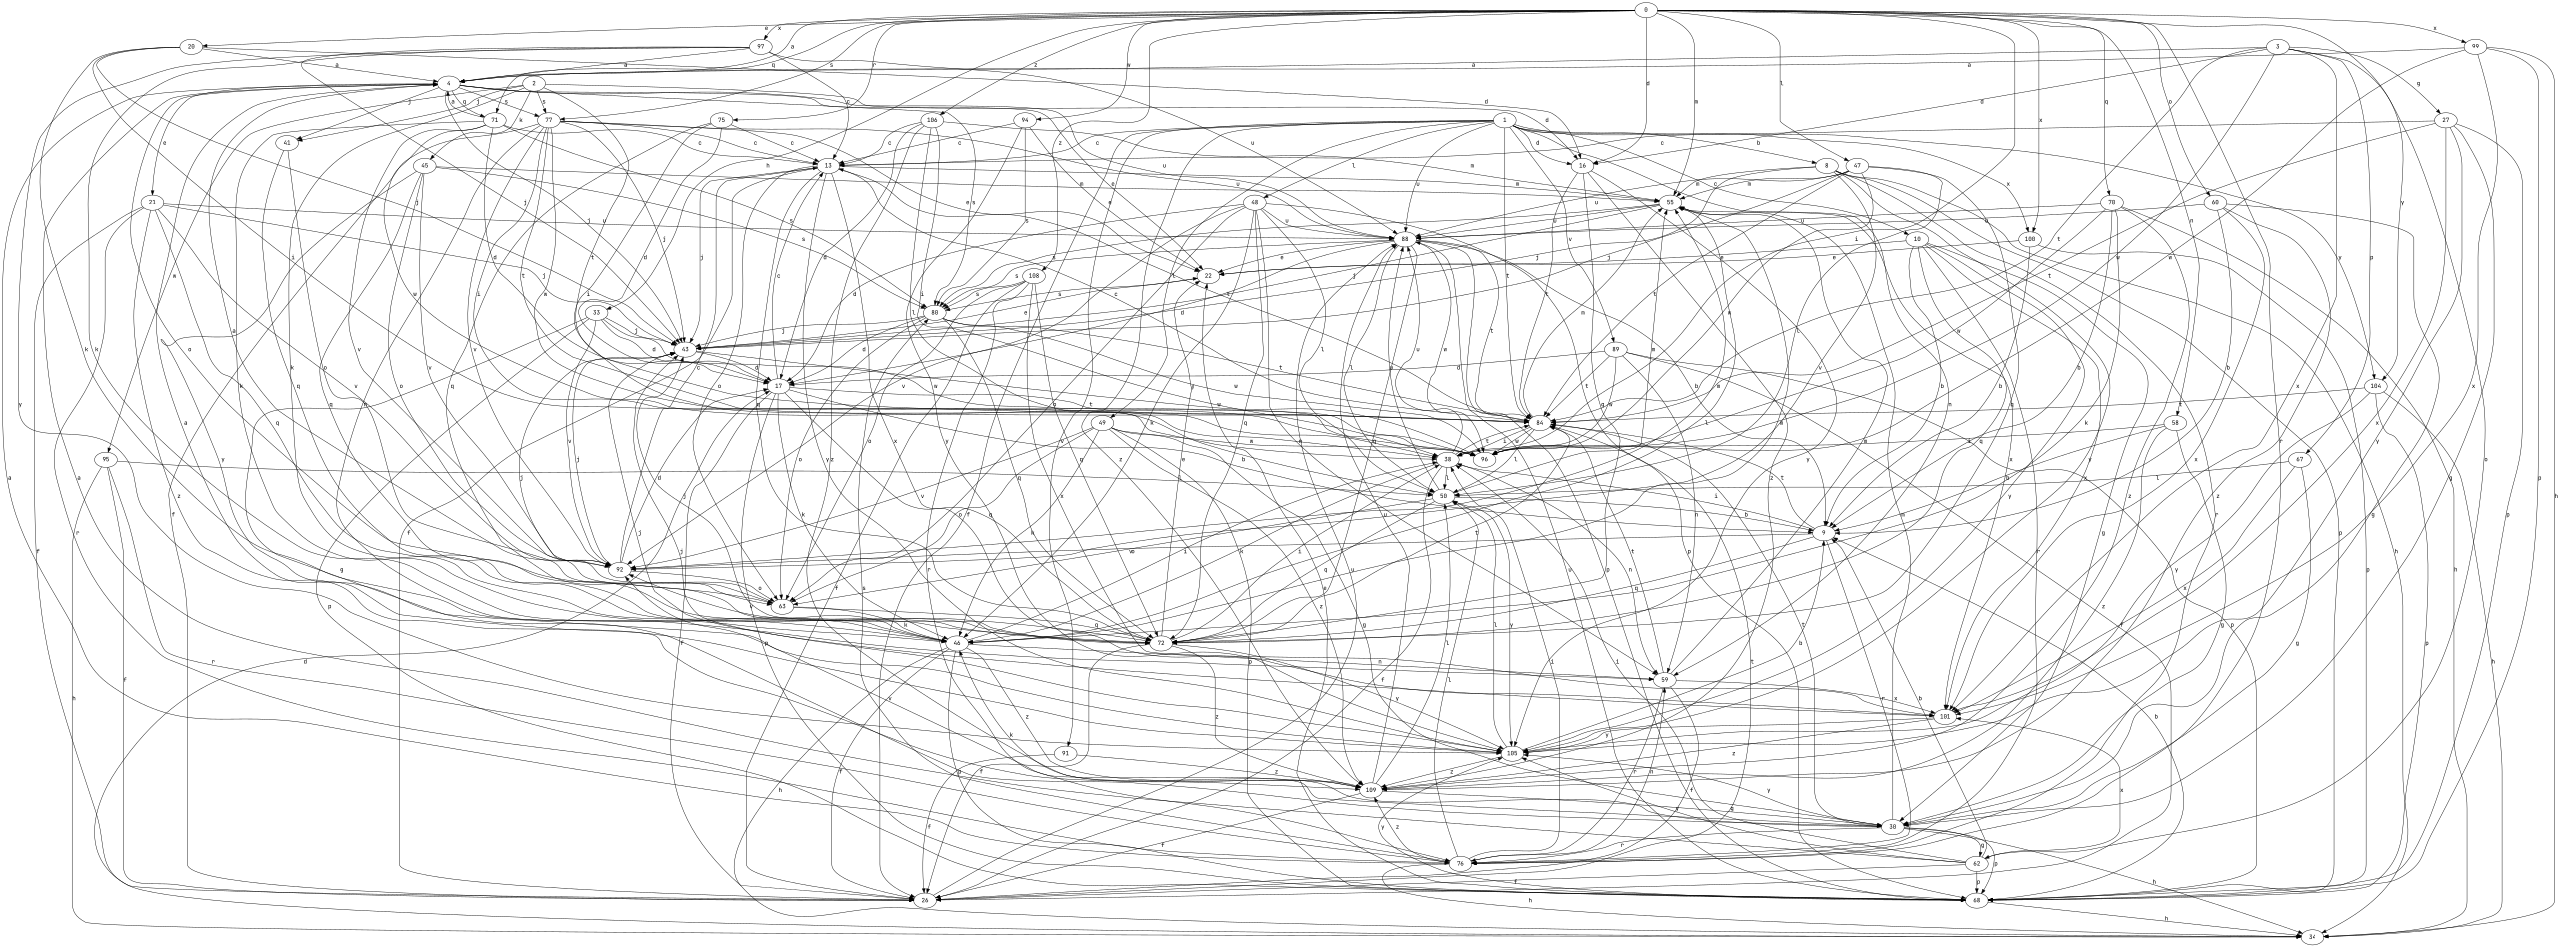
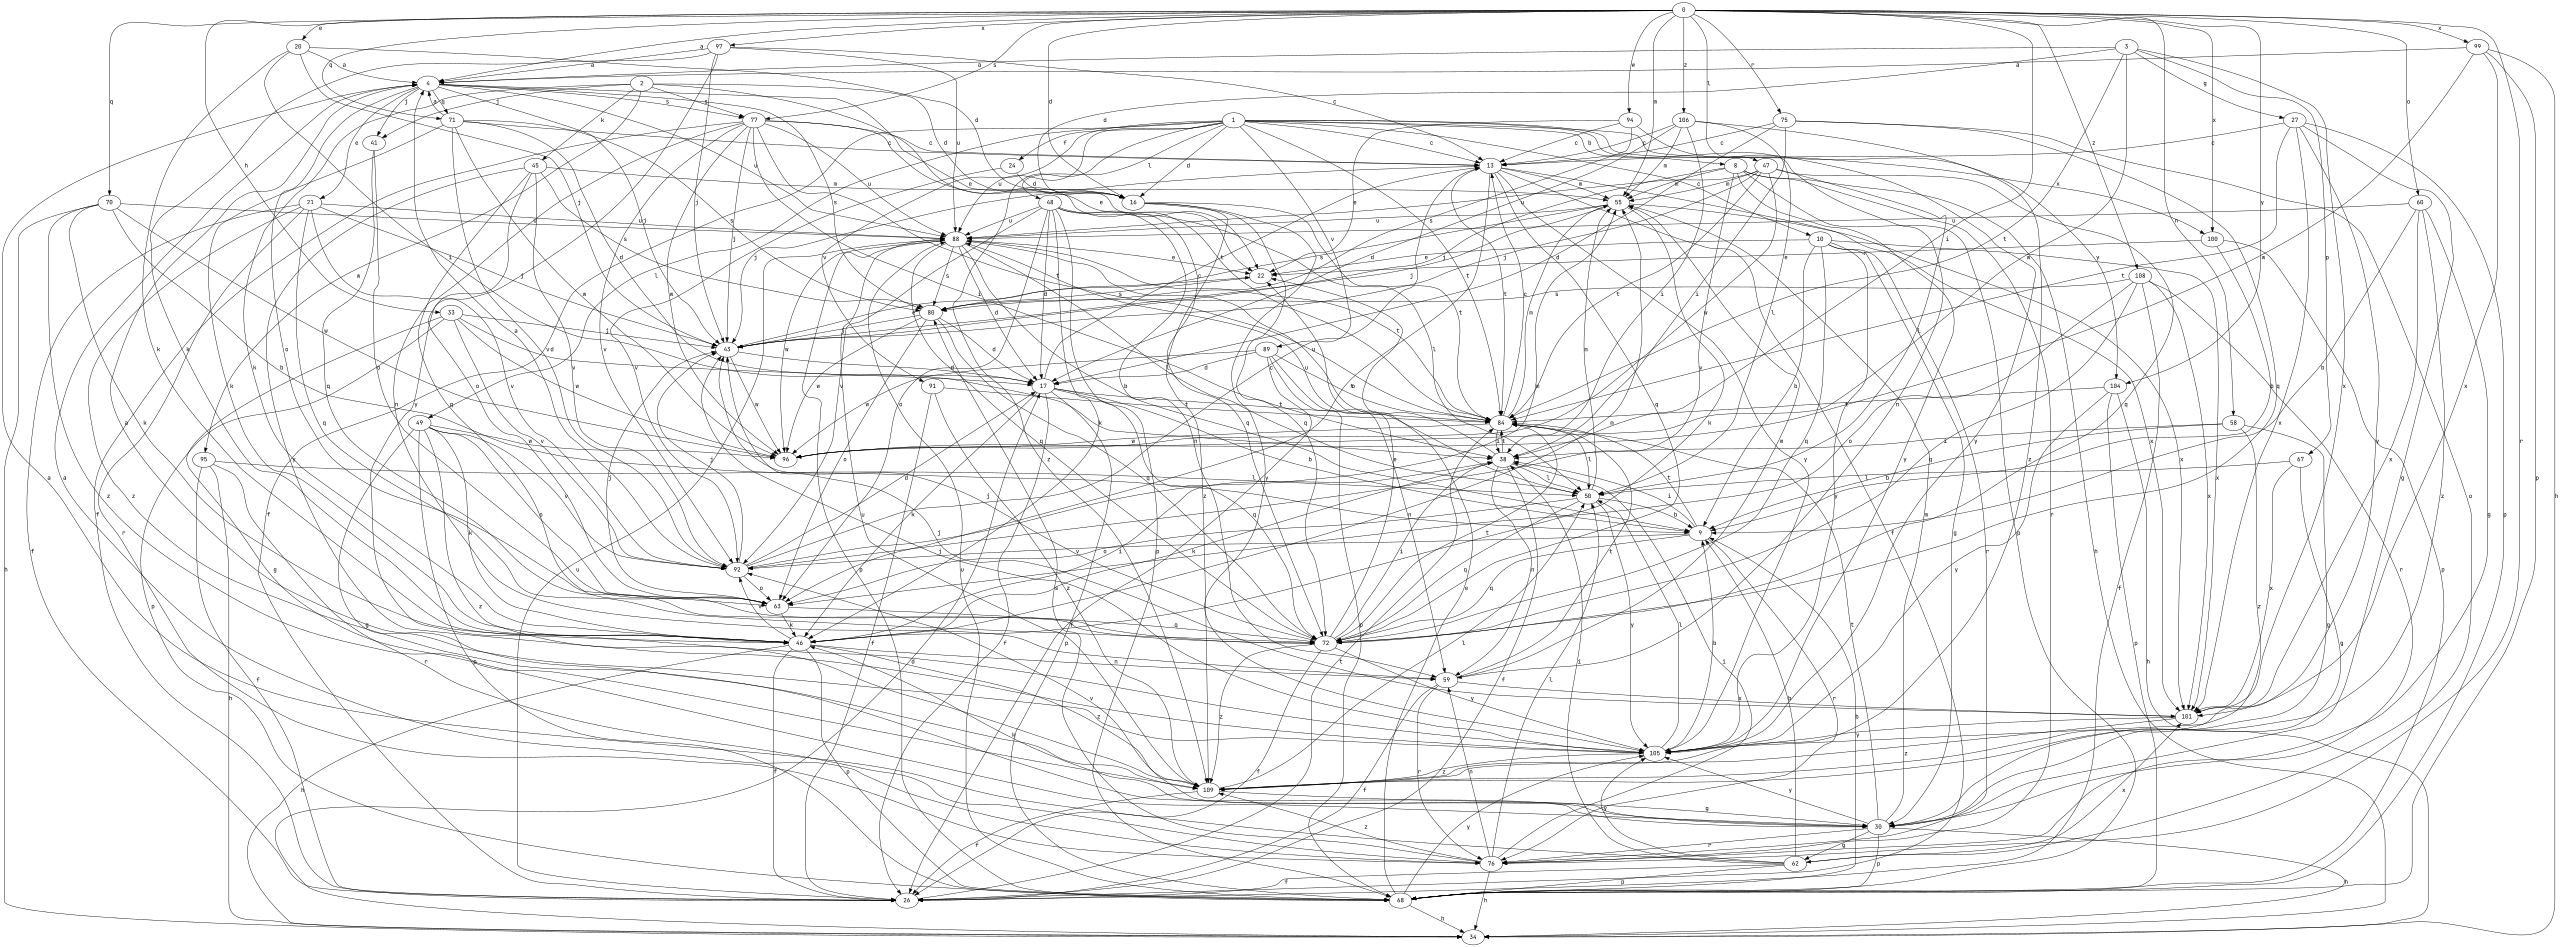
none -> (1012, 166)
(1220, 358) -> (1214, 410)
(1707, 423) -> (1710, 423)
(2467, 575) -> (2466, 496)
